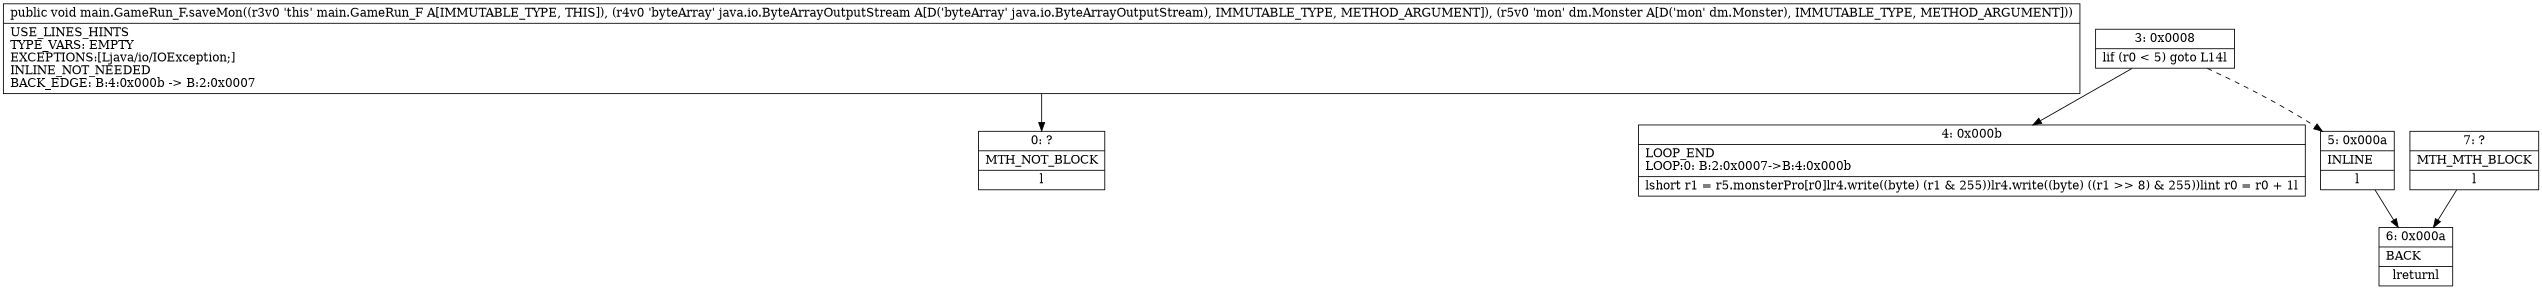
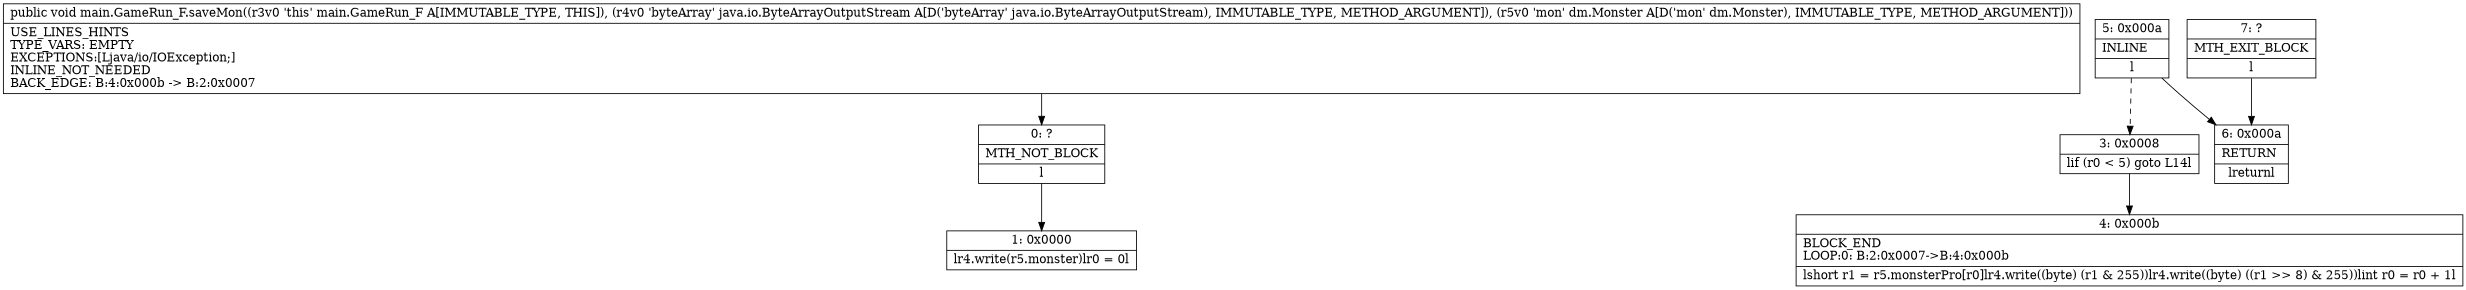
(2262, 96) -> (2131, 102)
(1680, 154) -> (1842, 244)
(2474, 160) -> (2251, 48)
none -> (1042, 250)
(2404, 256) -> (2249, 154)
